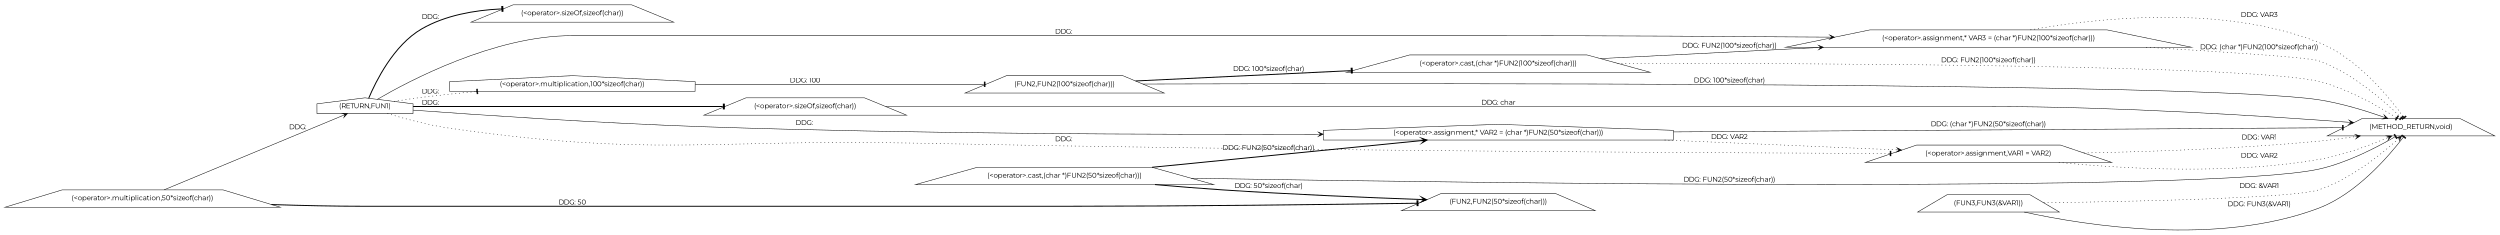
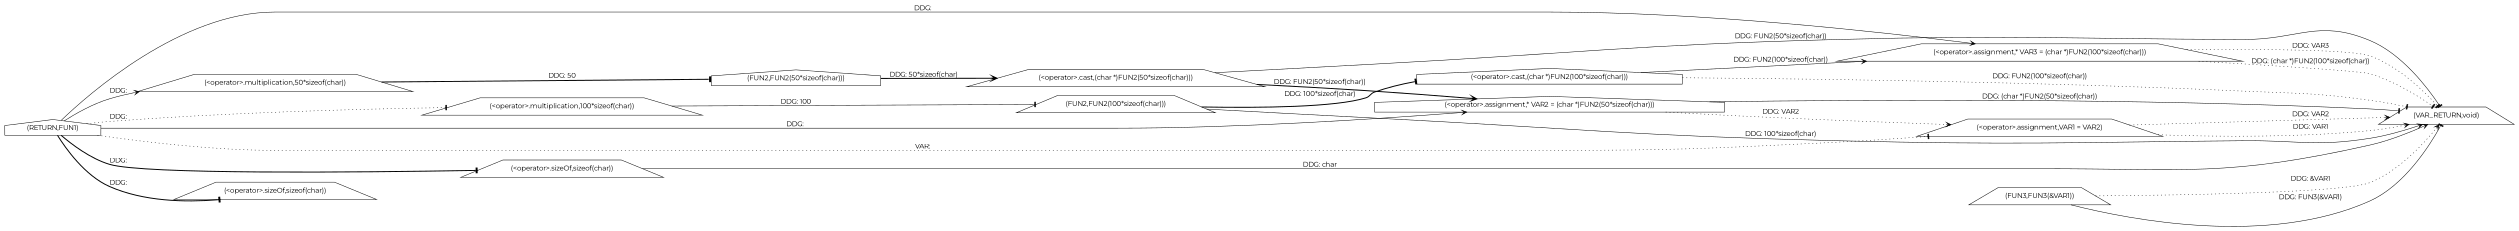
(1498, 64) -> (1550, 77)
(572, 84) -> (562, 107)
(2411, 127) -> (2446, 116)
(1065, 140) -> (924, 147)
(254, 153) -> (98, 103)
(1288, 194) -> (936, 78)
(1498, 202) -> (796, 79)
